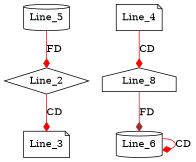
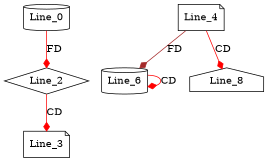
(47, 18) -> (47, 18)
(139, 107) -> (166, 47)
